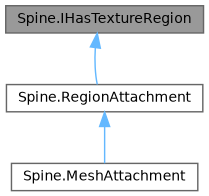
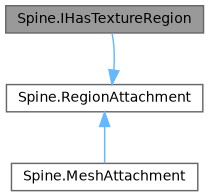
(95, 66) -> (114, 52)
